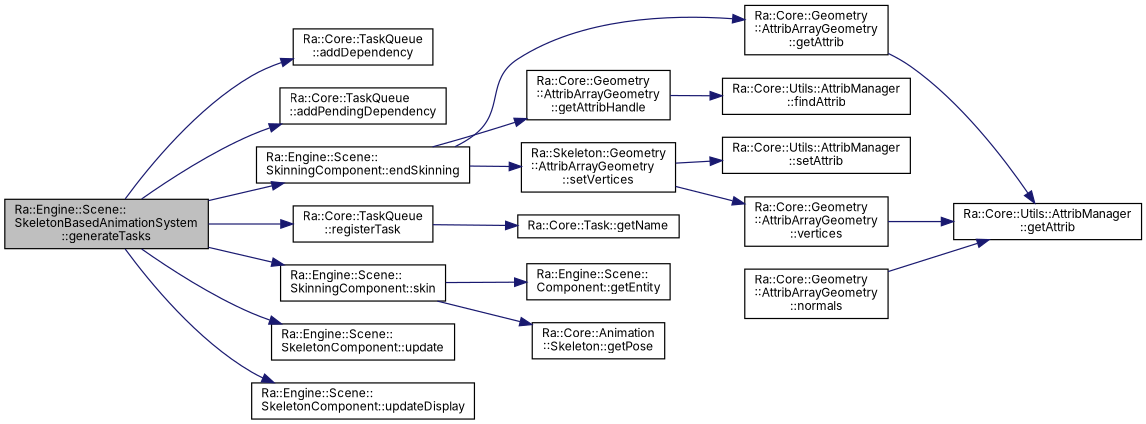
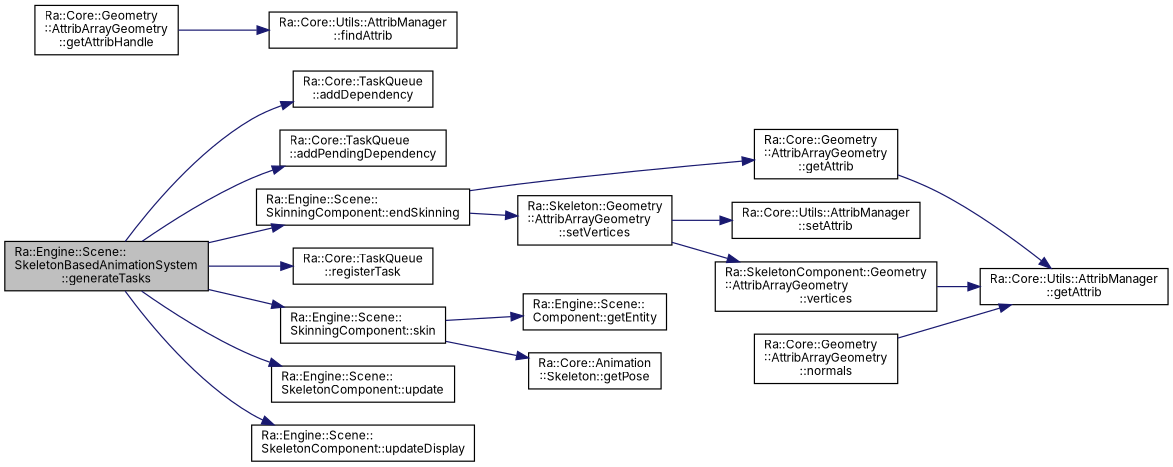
(490, 130) -> none
(816, 222) -> (826, 287)
(598, 226) -> none
